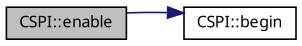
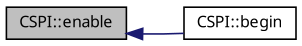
(147, 12) -> (163, 34)
